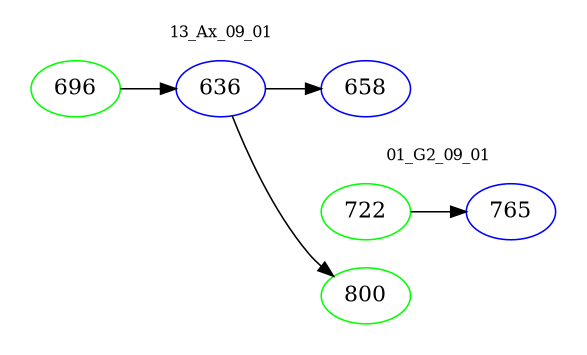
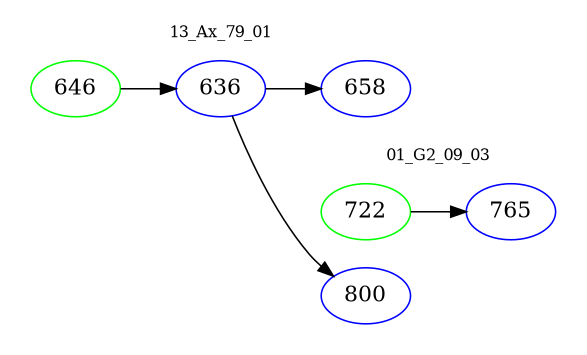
(221, 33) -> (221, 33)
(76, 89) -> (76, 89)
(438, 156) -> (438, 156)
(366, 296) -> (366, 296)
